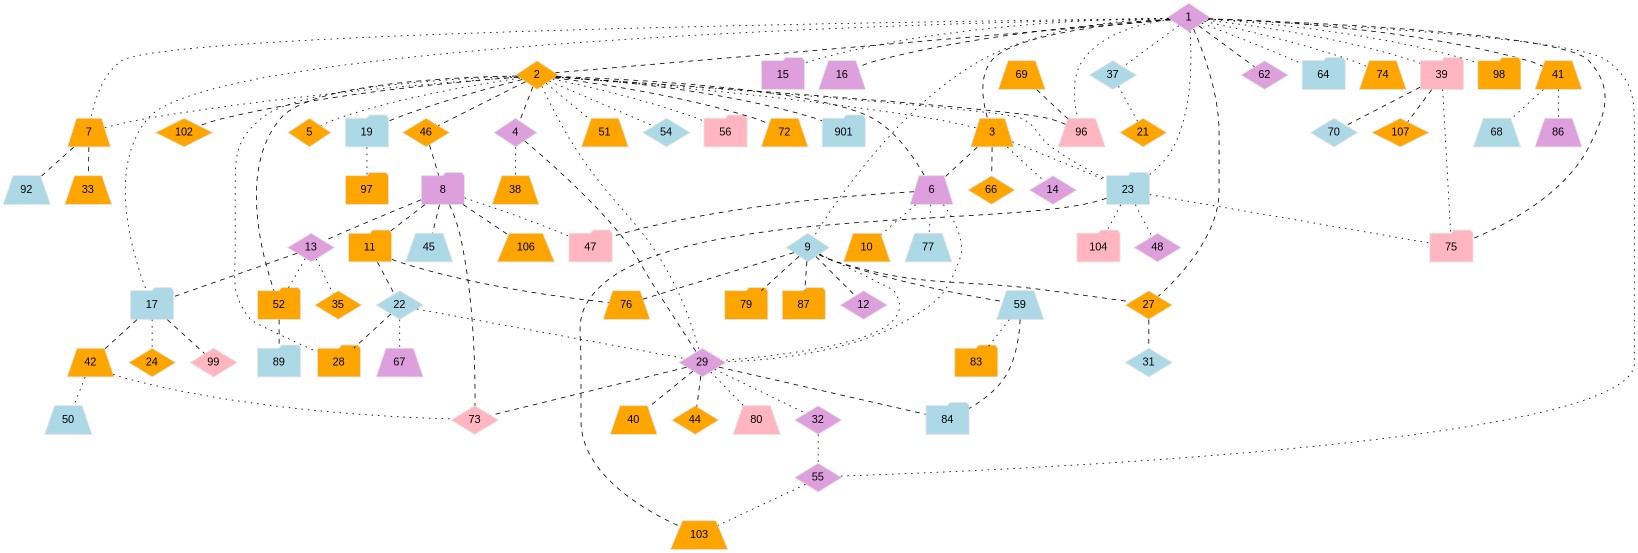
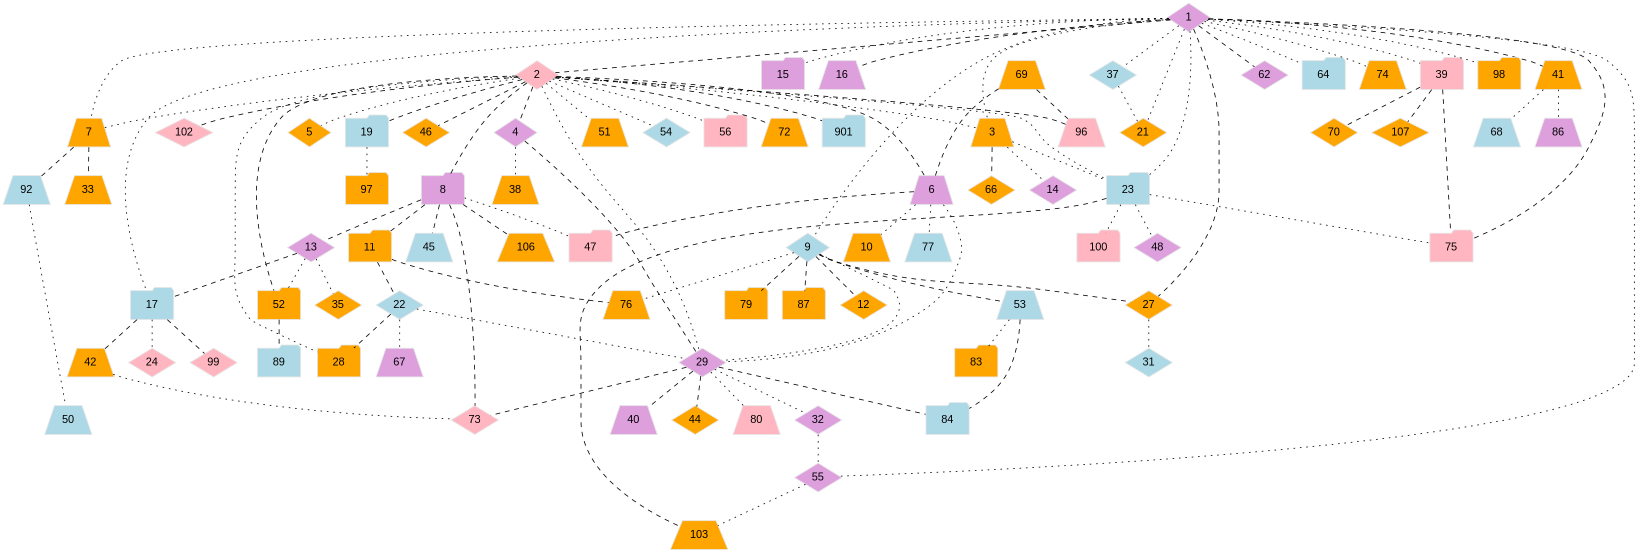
(1048, 36) -> (1048, 36)
(1097, 46) -> (1166, 75)
(537, 75) -> (537, 75)
(184, 133) -> (184, 133)
(1334, 133) -> (1334, 133)
(434, 160) -> (482, 124)
(1447, 161) -> (1447, 161)
(961, 162) -> (955, 130)
(1098, 248) -> (1098, 248)
(718, 276) -> (718, 276)
(864, 305) -> (864, 305)
(1020, 305) -> (1020, 305)
(1149, 334) -> (1149, 334)
(152, 363) -> (152, 363)
(79, 391) -> (47, 305)
(634, 420) -> (634, 420)
